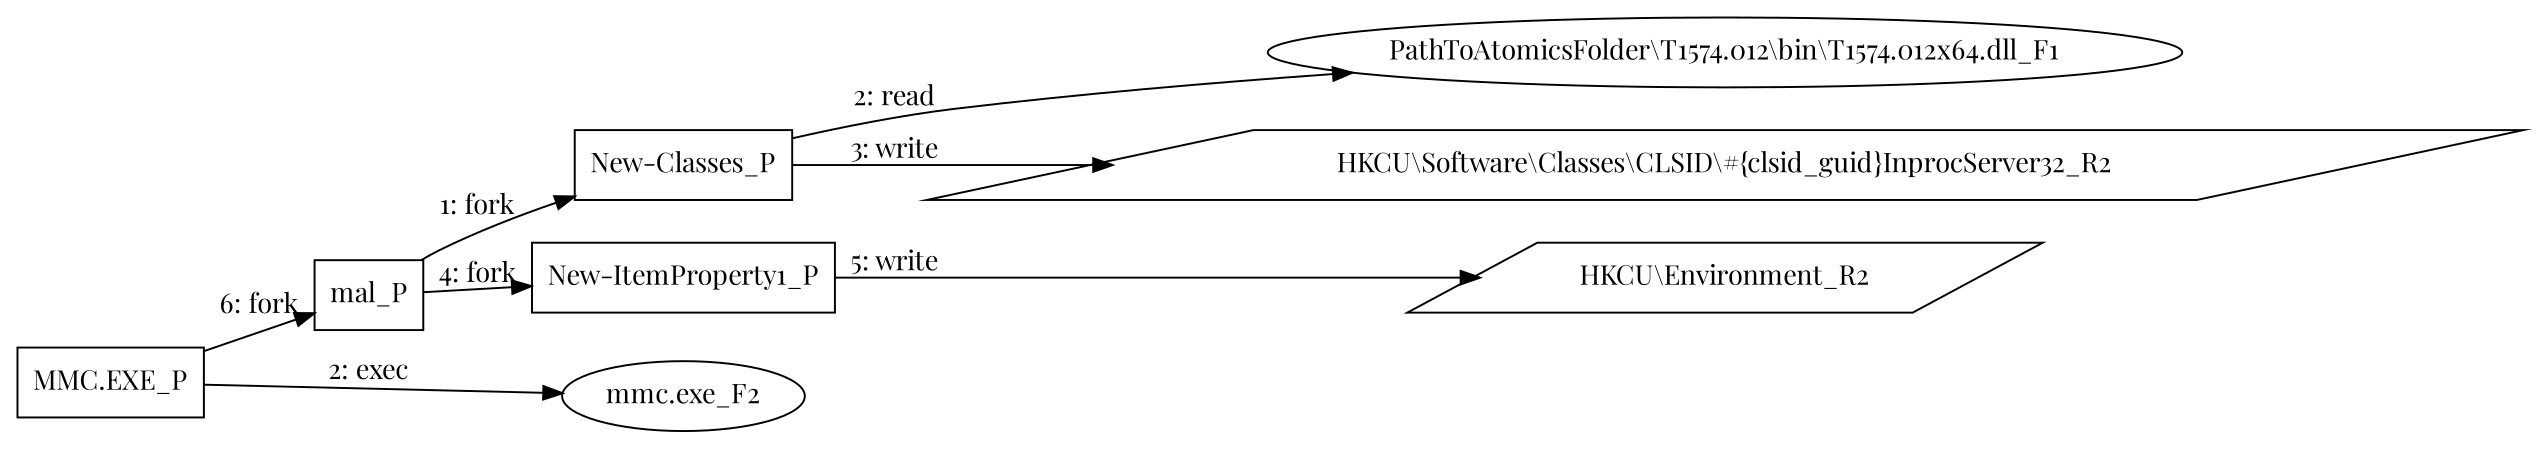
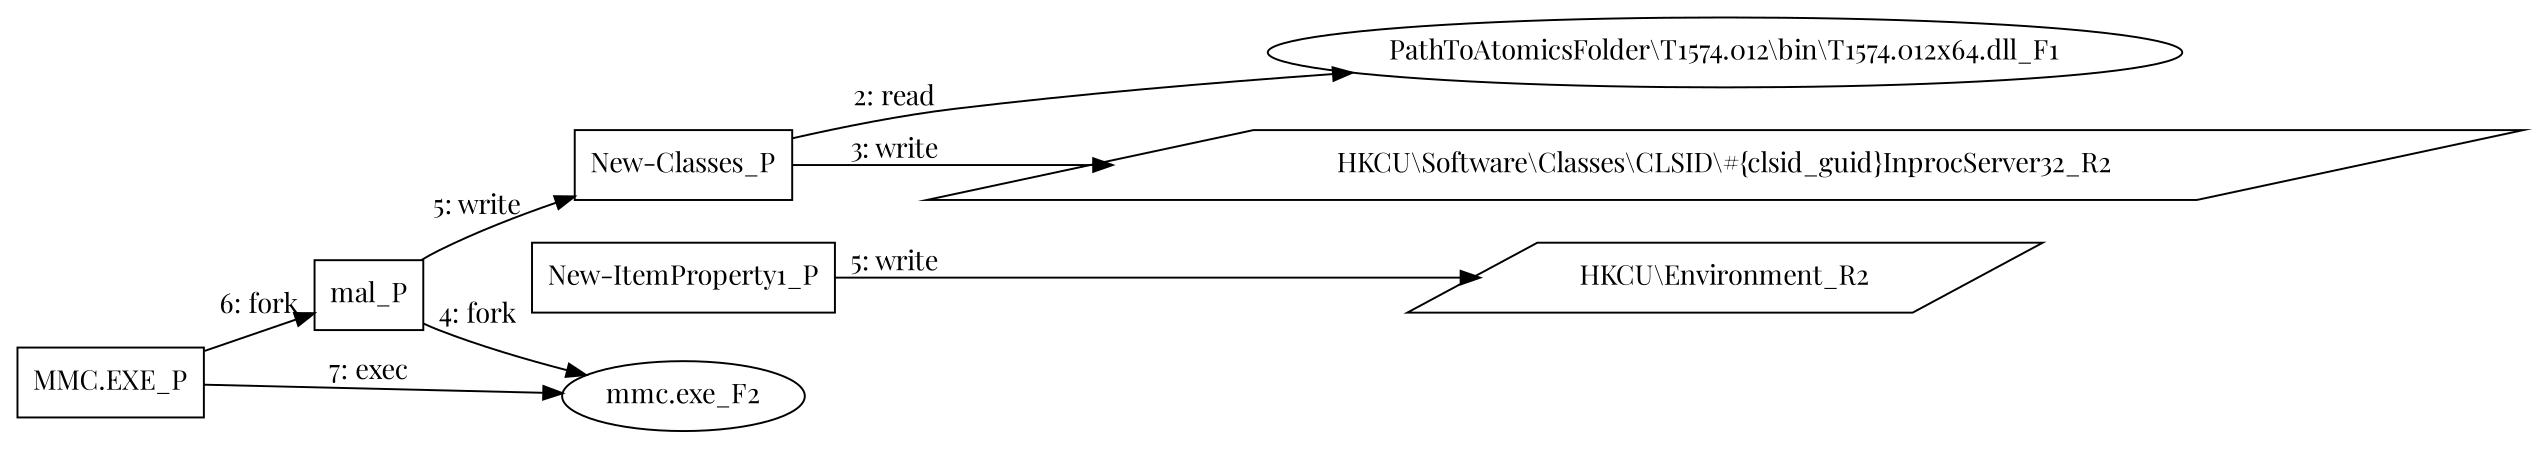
(478, 207) -> (478, 207)
(467, 290) -> (495, 349)
(369, 372) -> (369, 372)
